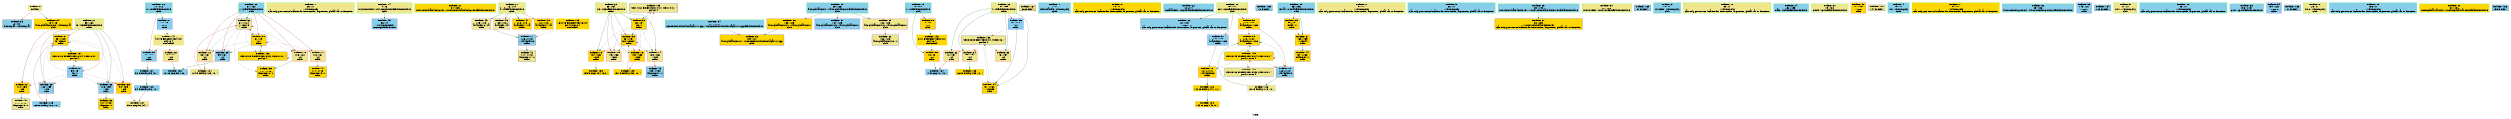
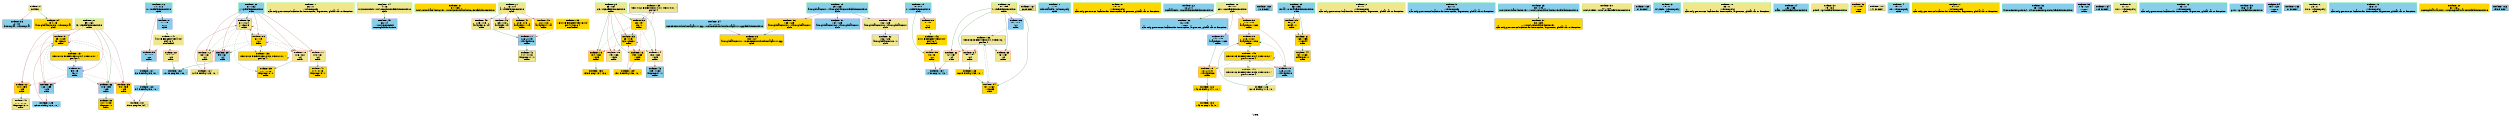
(1013, 58) -> (978, 78)
